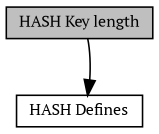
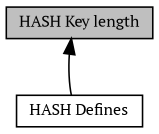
(90, 59) -> (69, 75)
